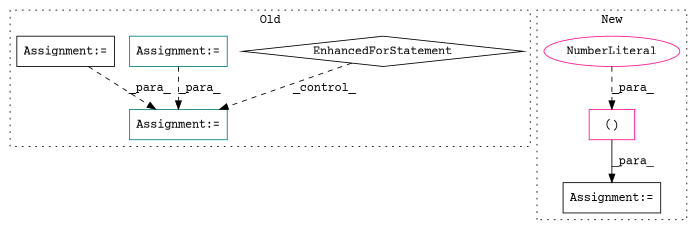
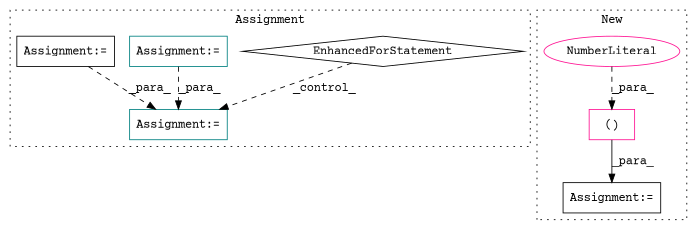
(270, 20) -> (270, 20)
